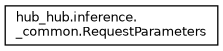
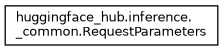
(112, 25) -> (112, 25)
